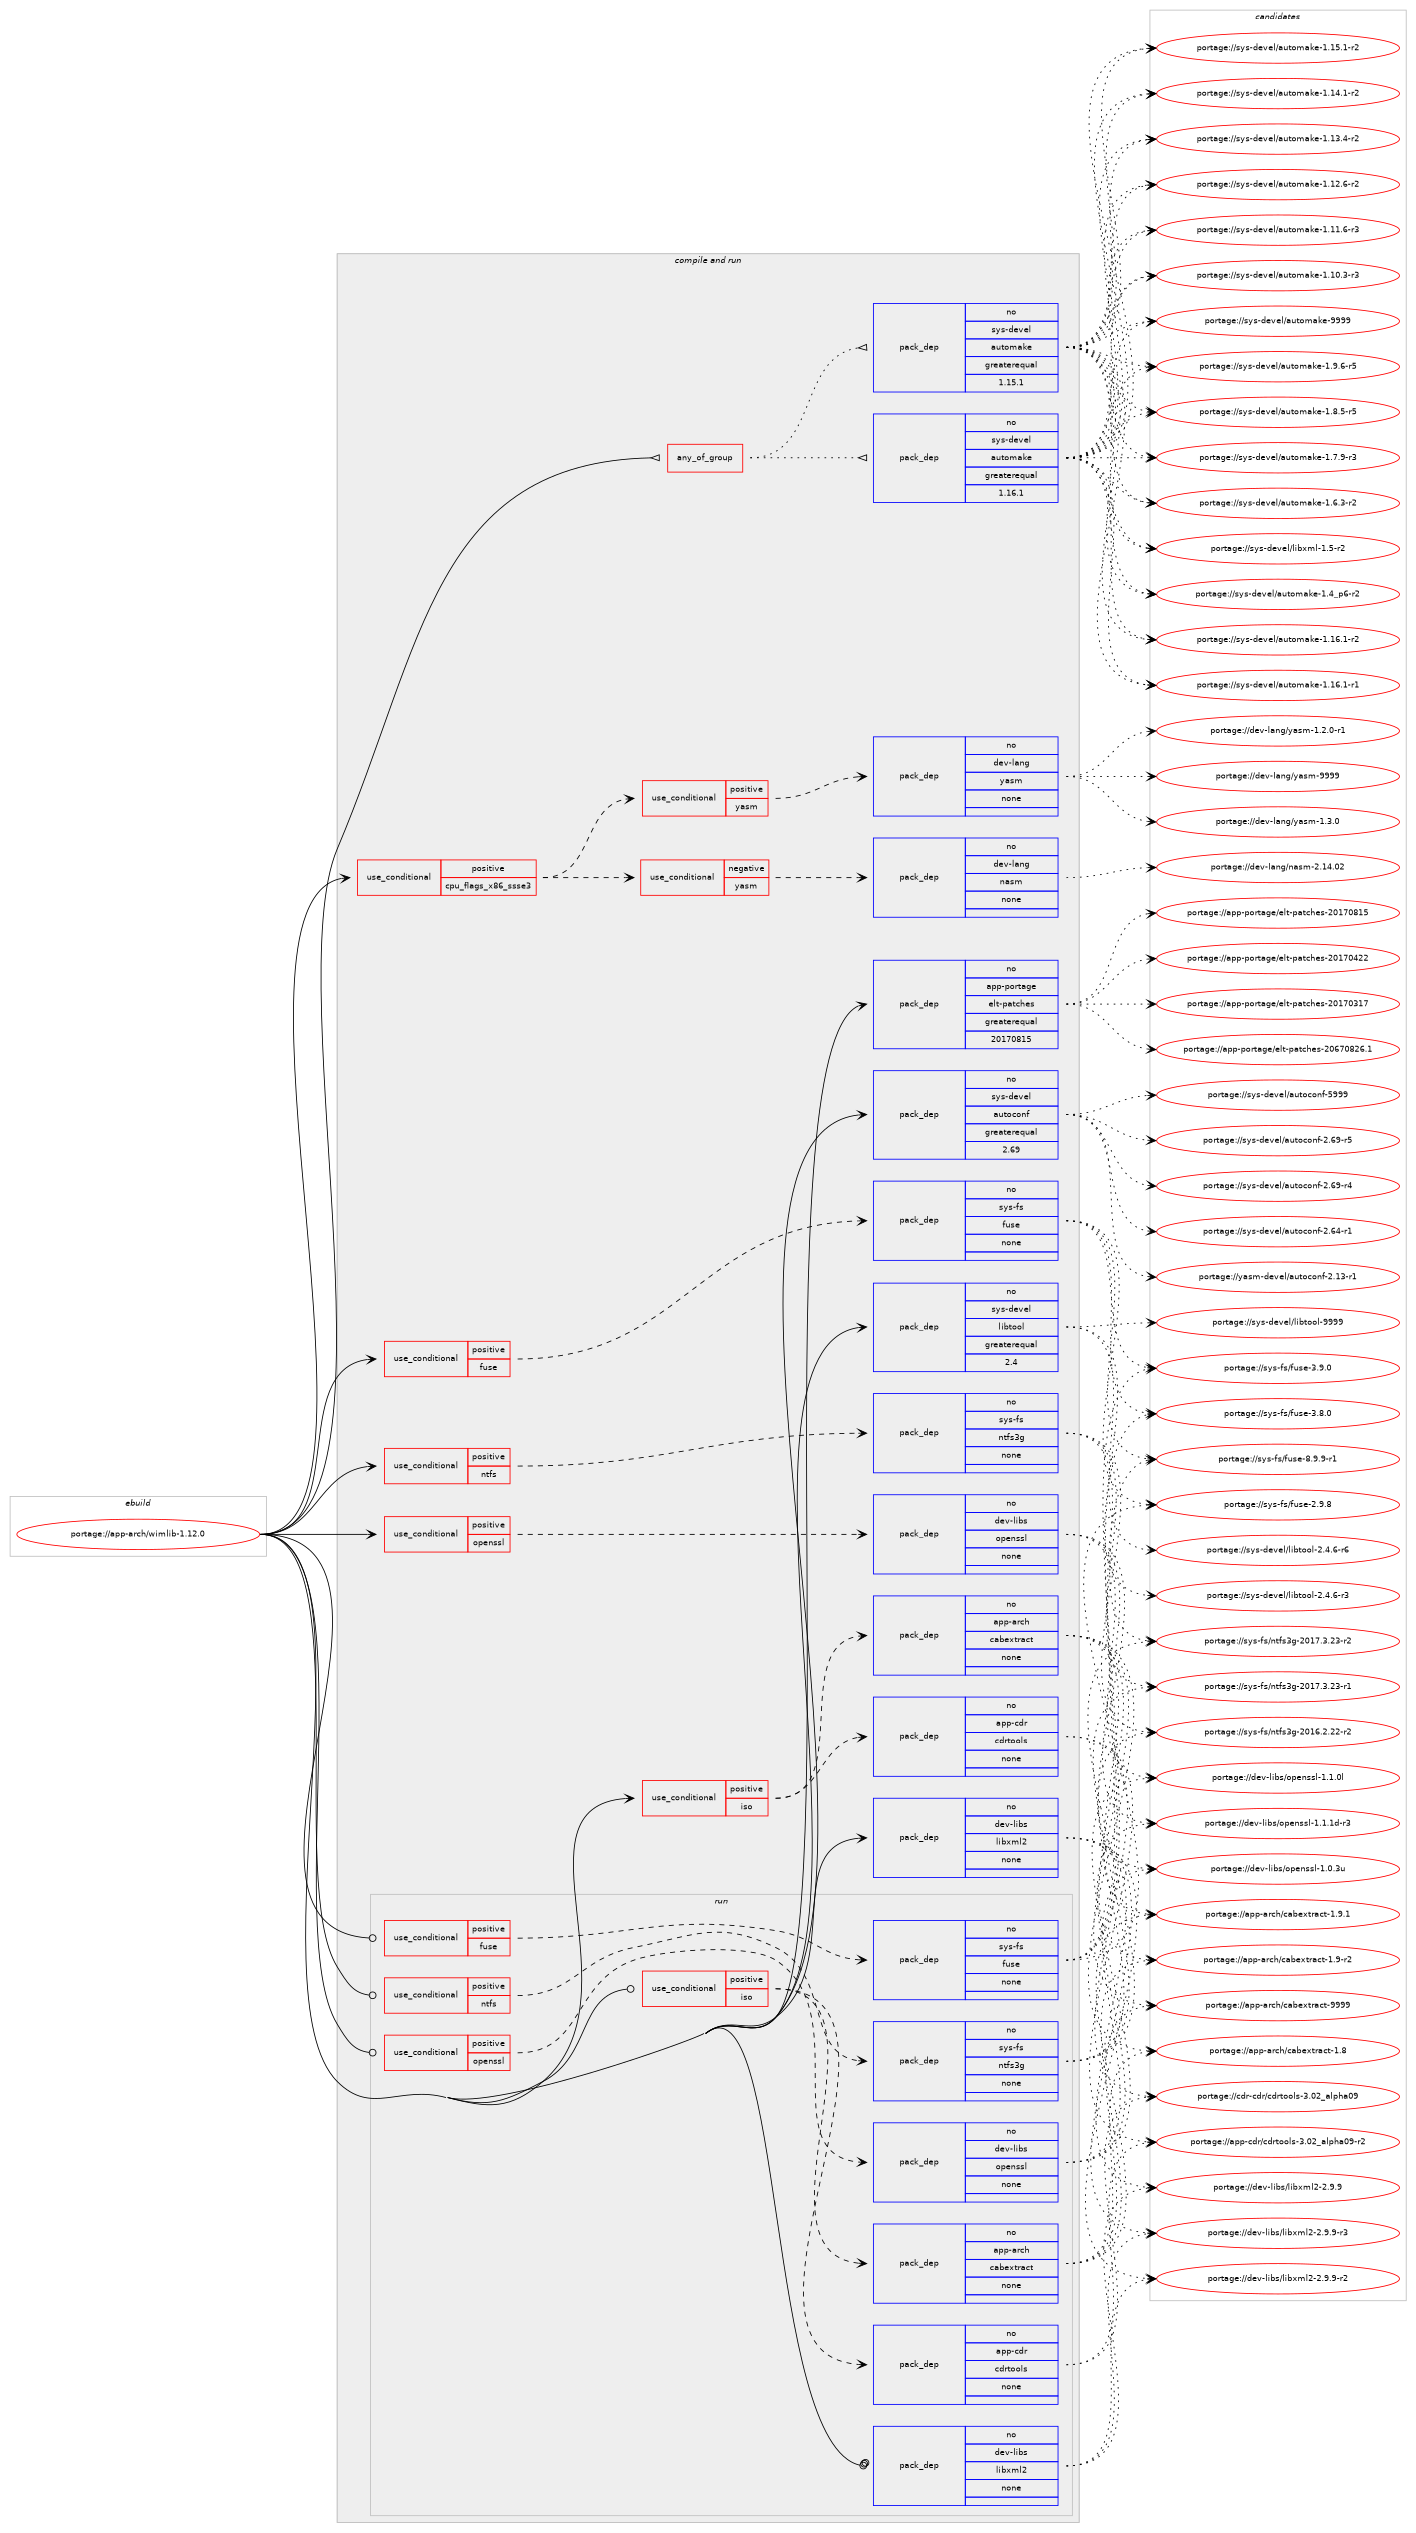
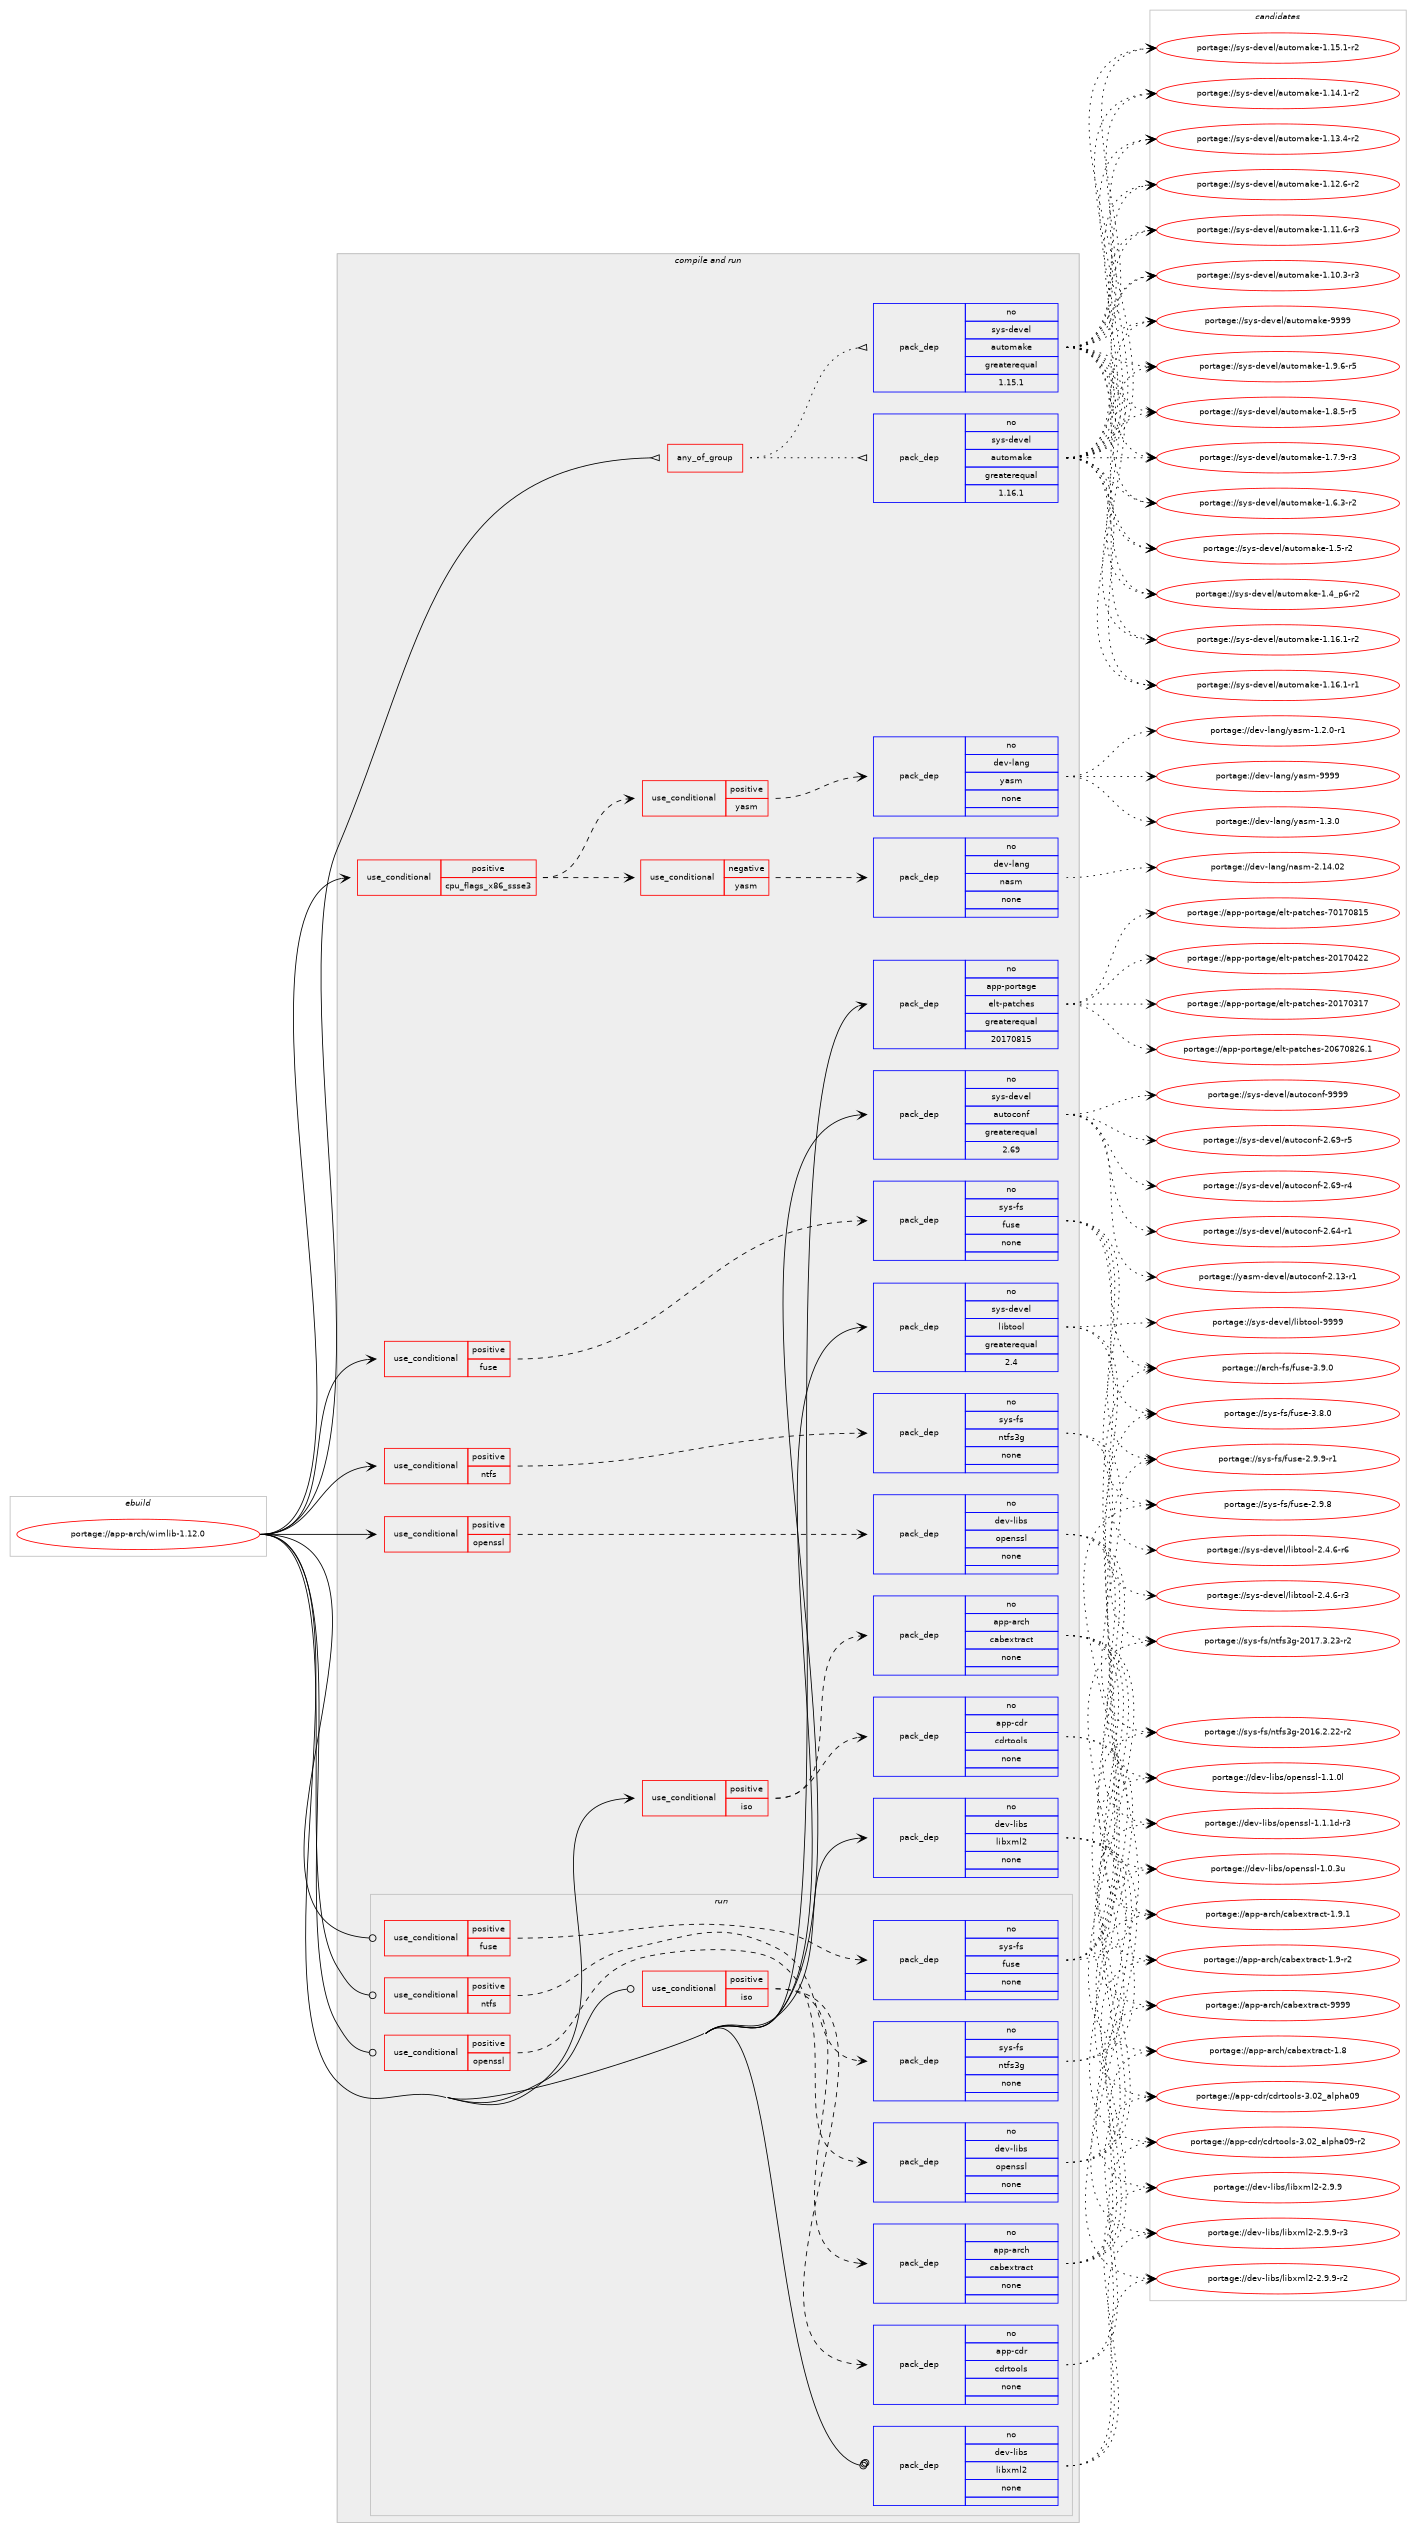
(1278, 549) -> (1278, 549)
(1278, 913) -> (1278, 913)
(1278, 1095) -> (1278, 1095)
(1278, 1368) -> (1278, 1368)
(1278, 1459) -> (1278, 1459)
(1278, 1687) -> none
(1278, 2097) -> (1278, 2097)
